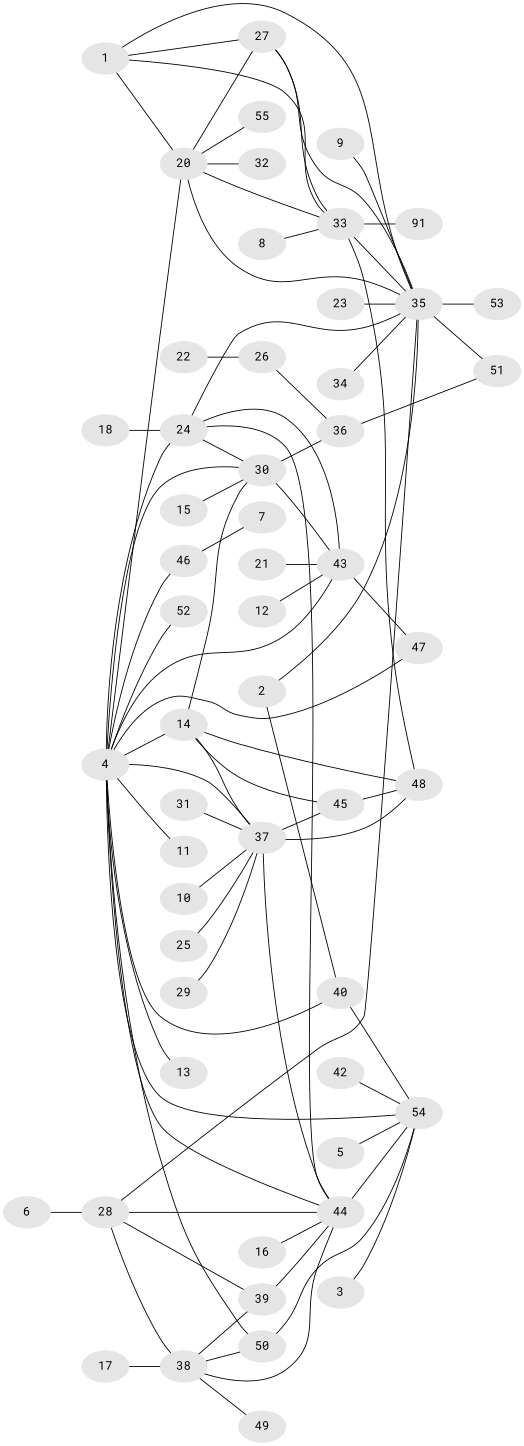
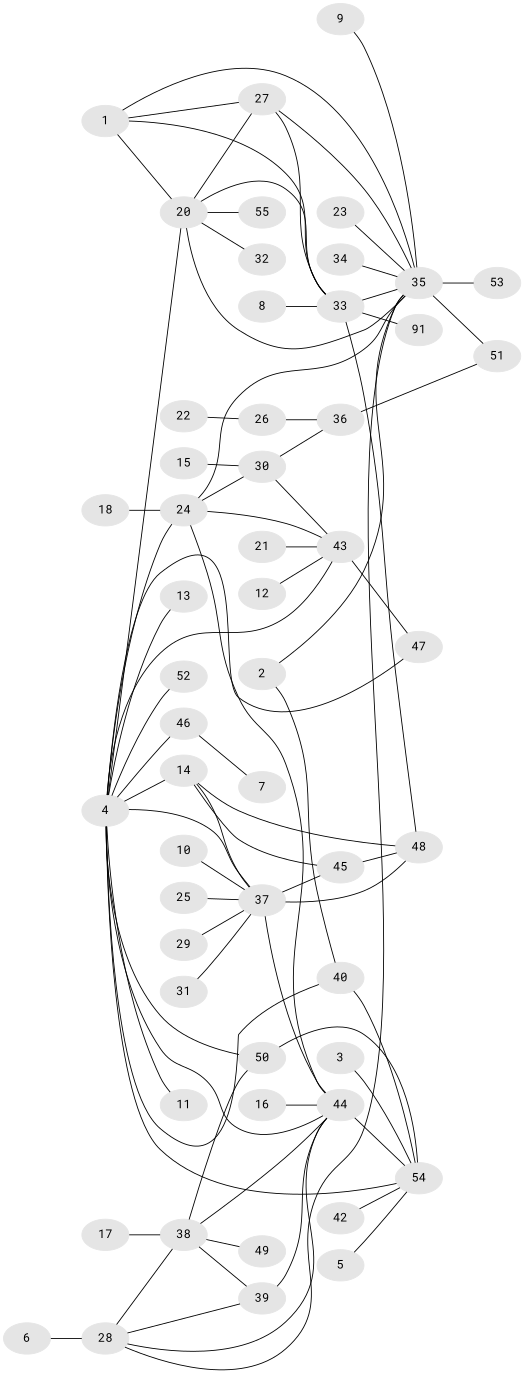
(152, 499) -> none
(214, 594) -> none
